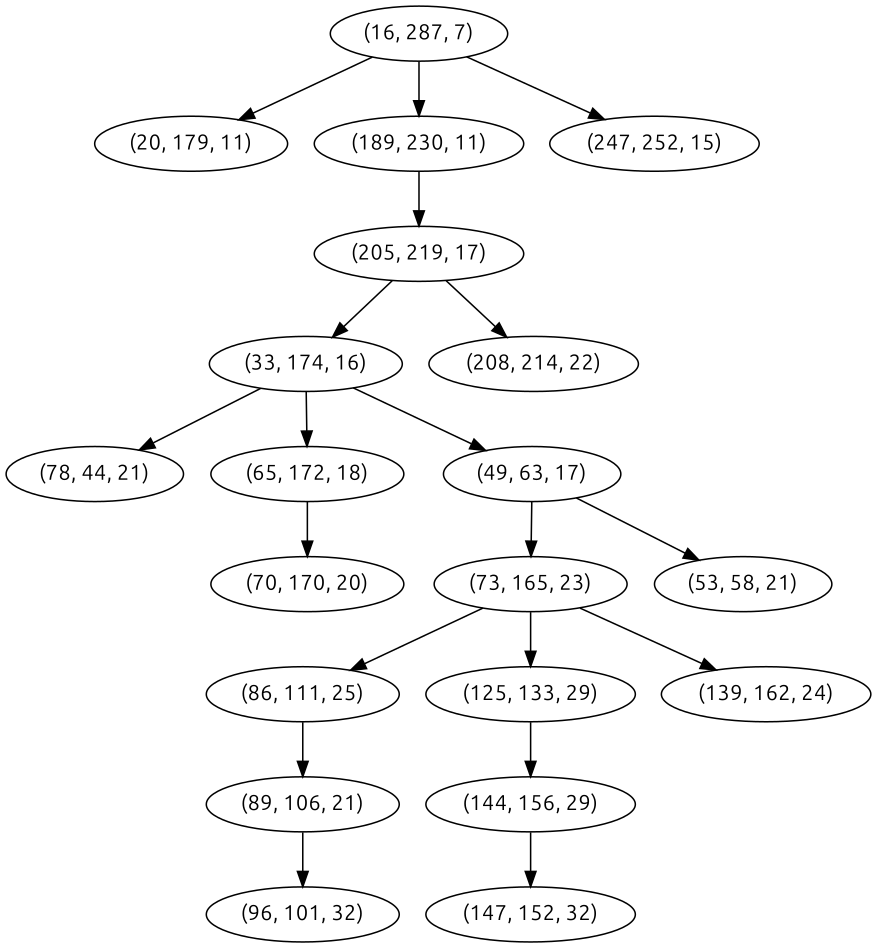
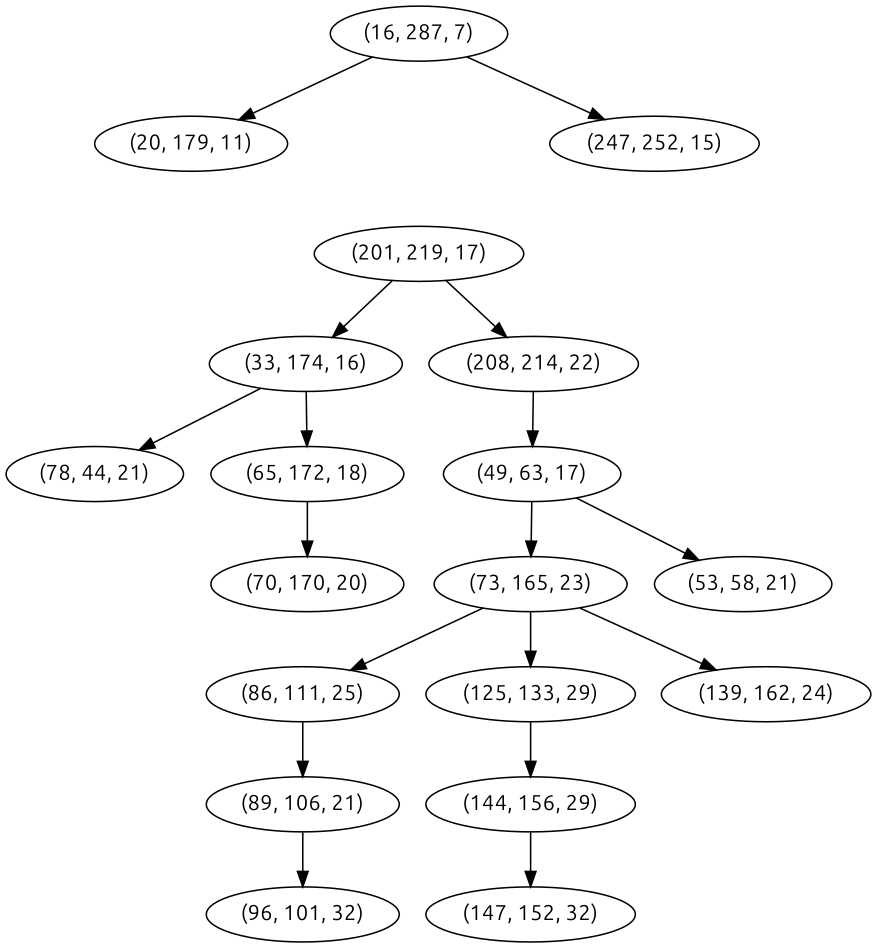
(419, 144) -> none
(419, 254) -> (419, 254)
(412, 416) -> (533, 411)
